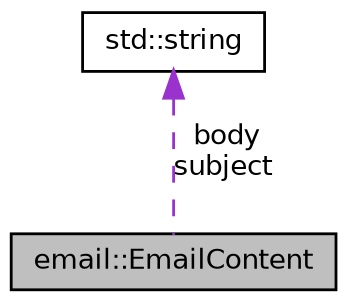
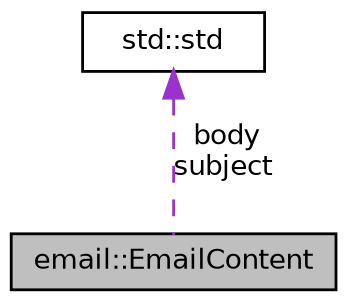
(174, 42) -> (174, 42)
